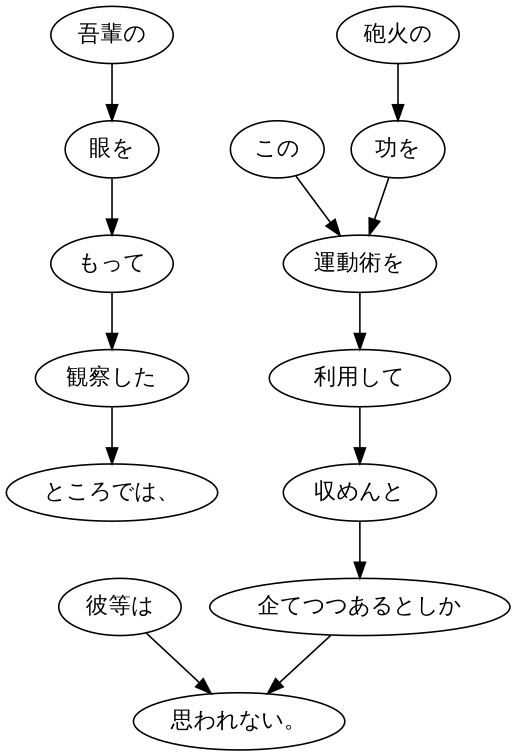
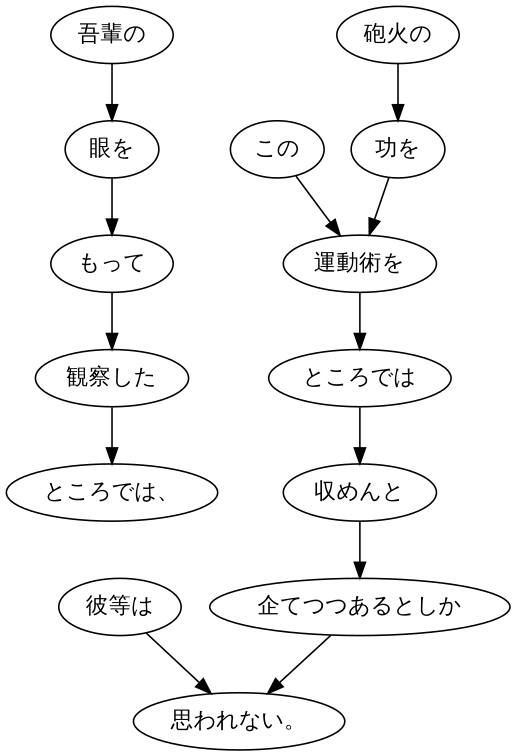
(360, 378) -> (360, 378)
